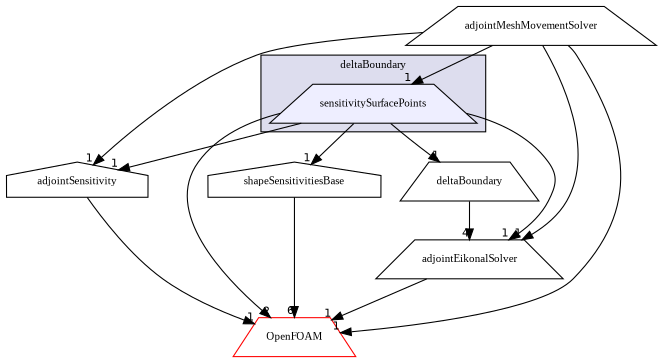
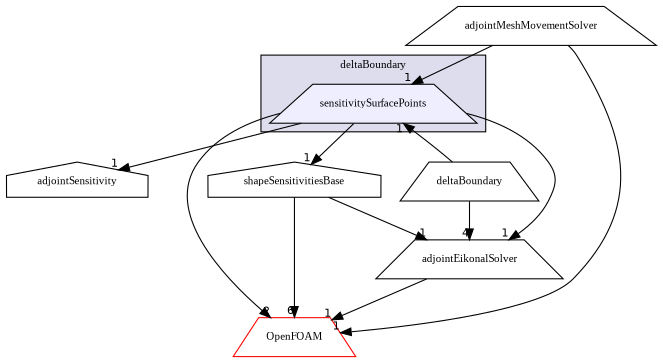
(248, 59) -> none
(410, 140) -> (433, 146)
(577, 145) -> (373, 216)
(155, 273) -> none
